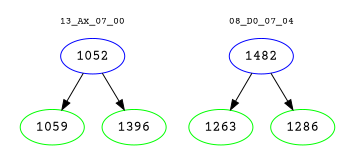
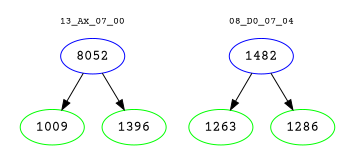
(93, 56) -> (93, 56)
(52, 127) -> (52, 127)
